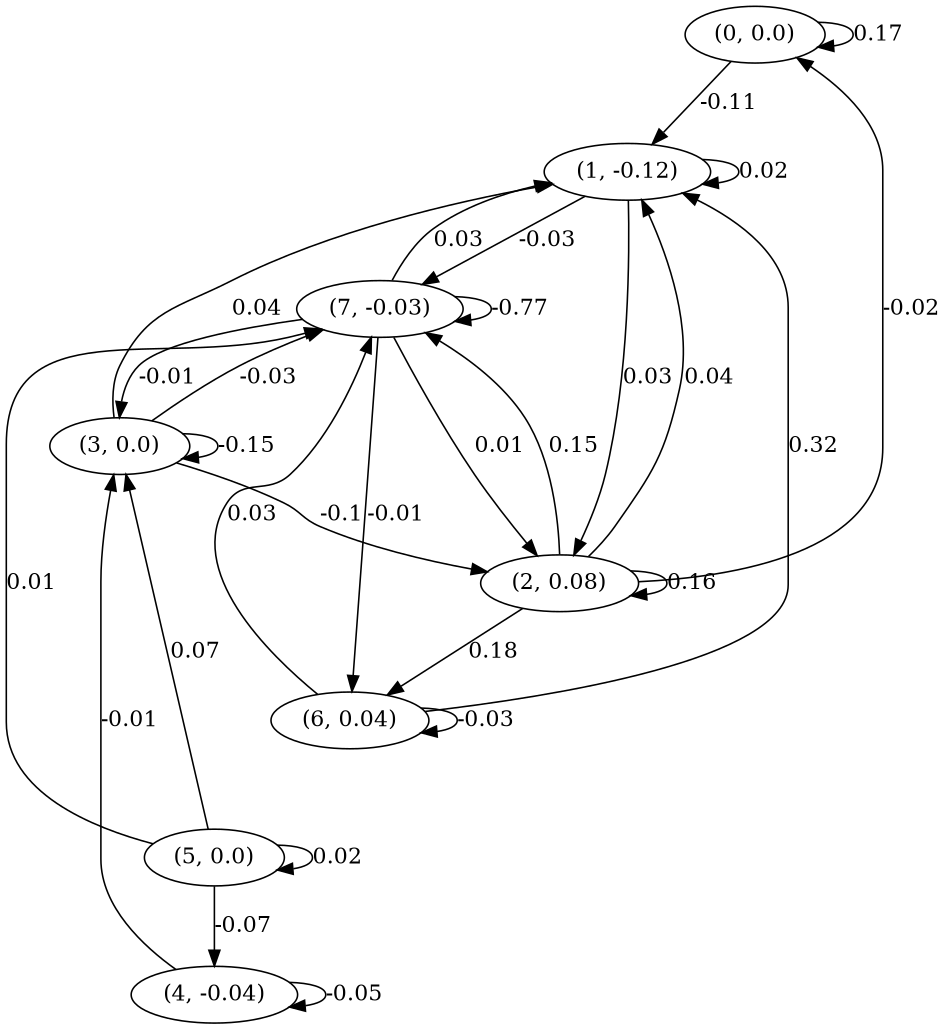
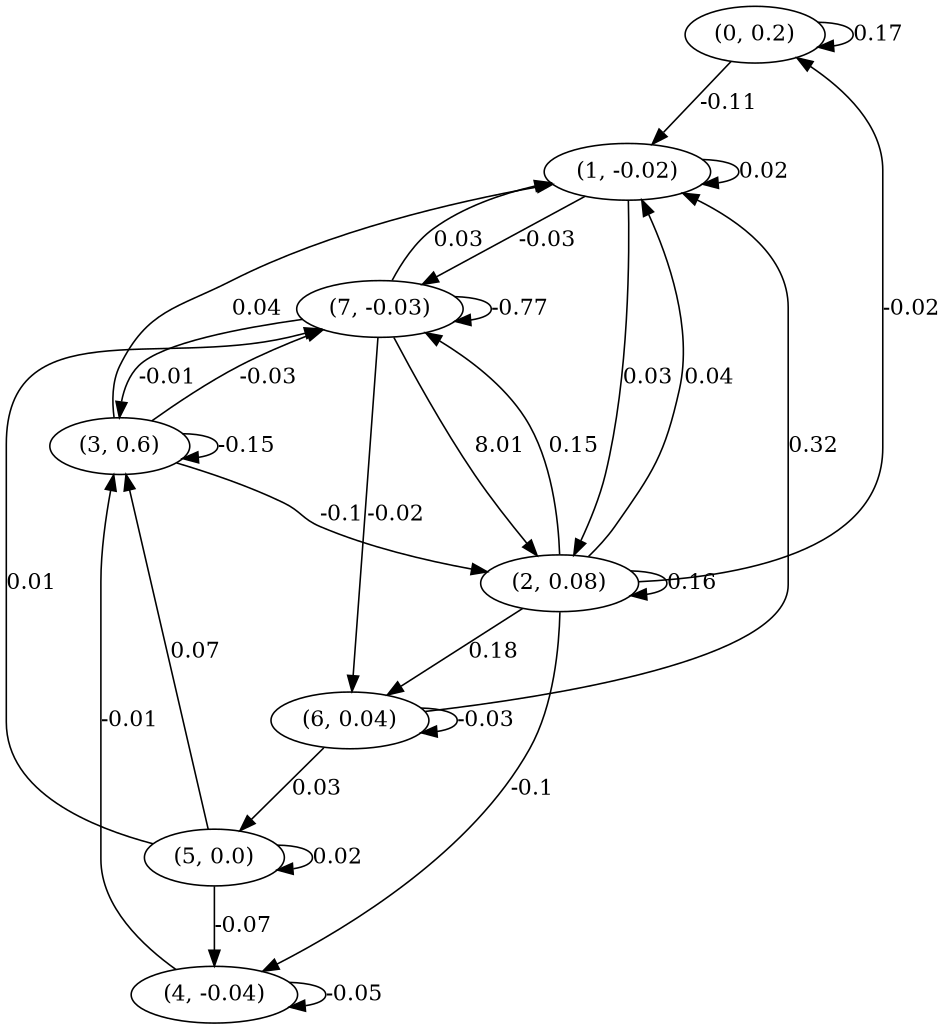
(755, 35) -> (755, 35)
(627, 172) -> (627, 172)
(120, 446) -> (120, 446)
(500, 446) -> (500, 446)
(224, 509) -> (288, 784)
(396, 515) -> (396, 515)
none -> (471, 826)
